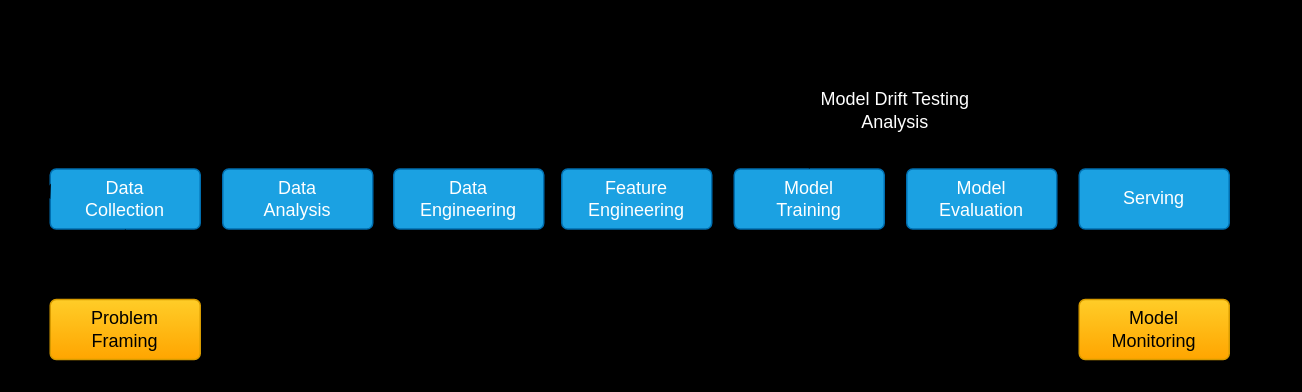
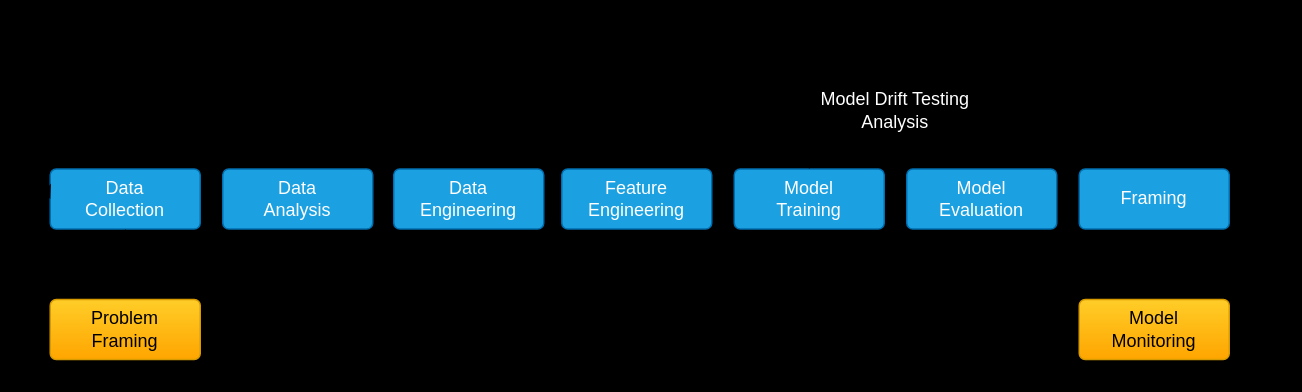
(1154, 199) -> (1154, 199)
